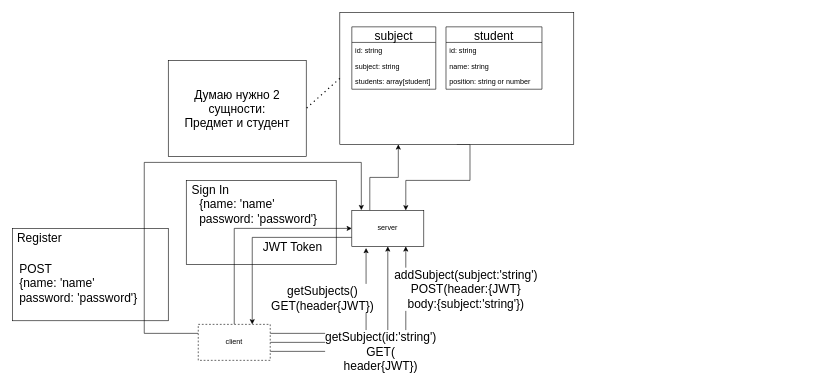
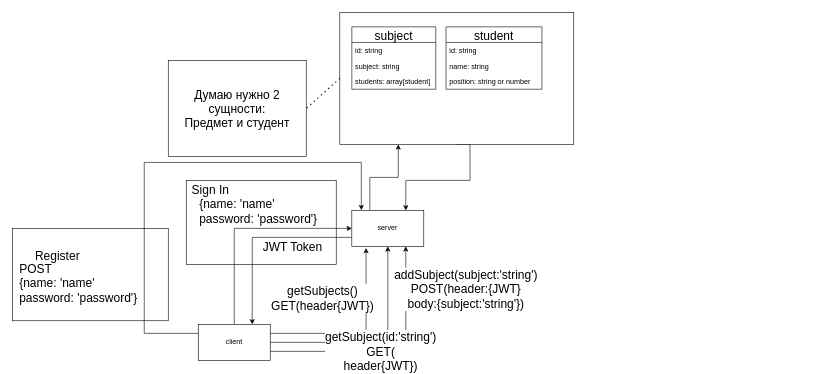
(39, 237) -> (57, 255)
(234, 342) -> (234, 342)
